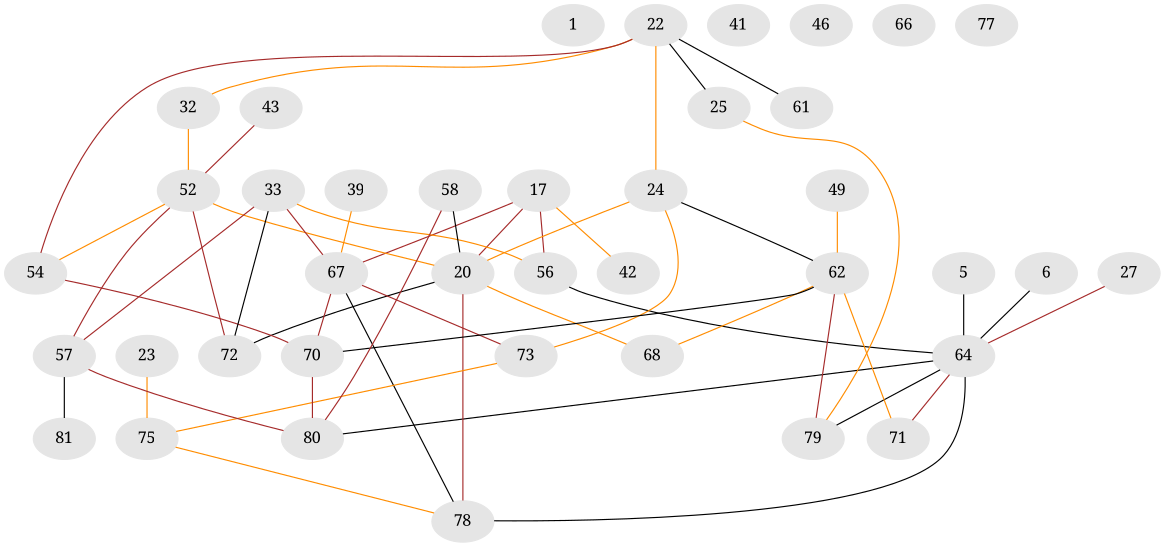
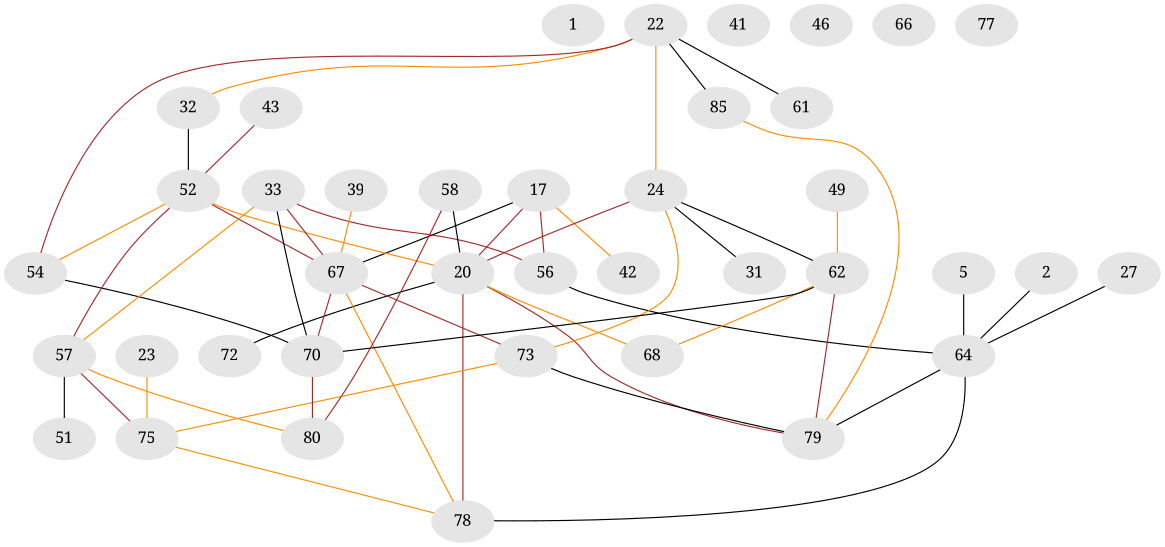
(719, 108) -> (719, 108)
(188, 149) -> (188, 149)
(446, 230) -> (446, 230)
(558, 230) -> (558, 230)
(409, 232) -> (409, 232)
(169, 273) -> (169, 273)
(208, 273) -> (263, 232)
(252, 273) -> (290, 274)
none -> (755, 273)
(1046, 273) -> (1046, 273)
(178, 307) -> (178, 307)
(1046, 315) -> (1046, 315)
none -> (623, 383)
none -> (626, 393)
none -> (106, 397)
(638, 397) -> none
(400, 398) -> (400, 398)
(185, 403) -> (185, 403)
(64, 439) -> (64, 439)
(898, 439) -> none
